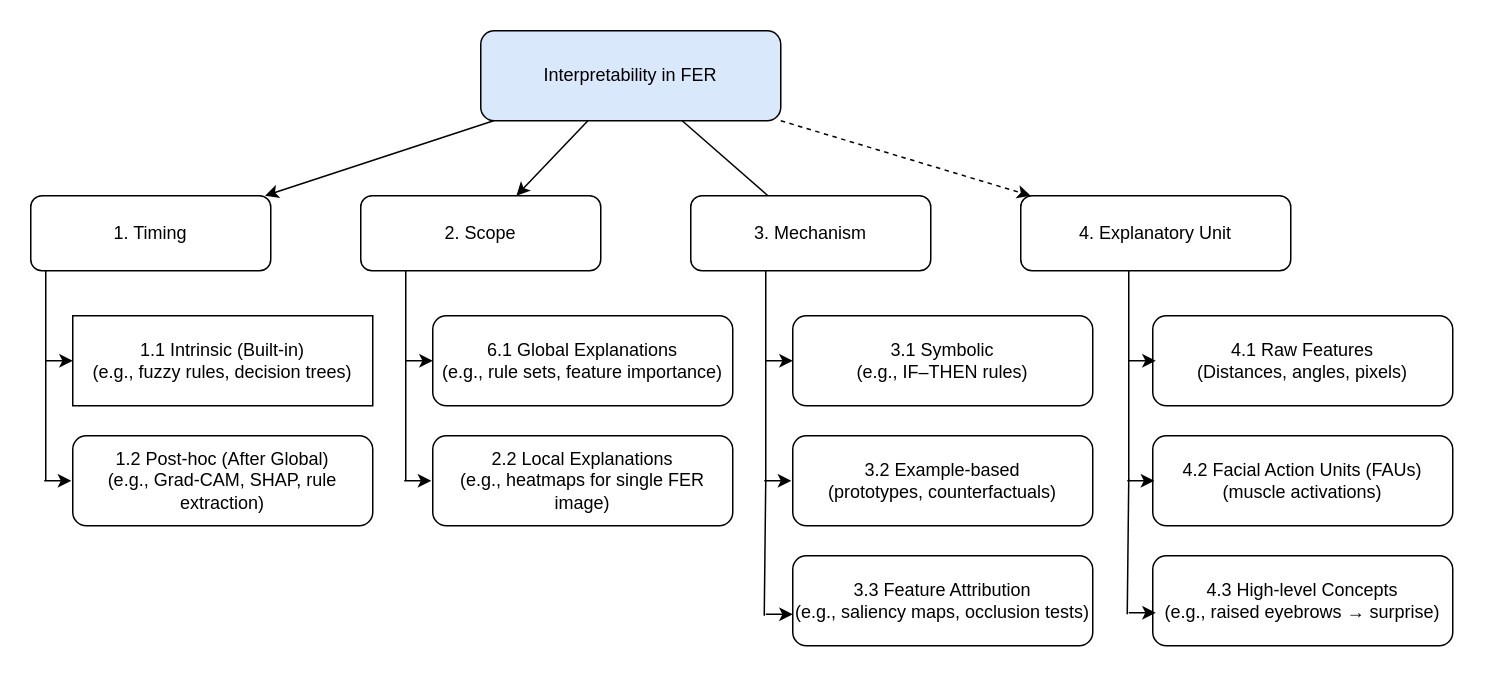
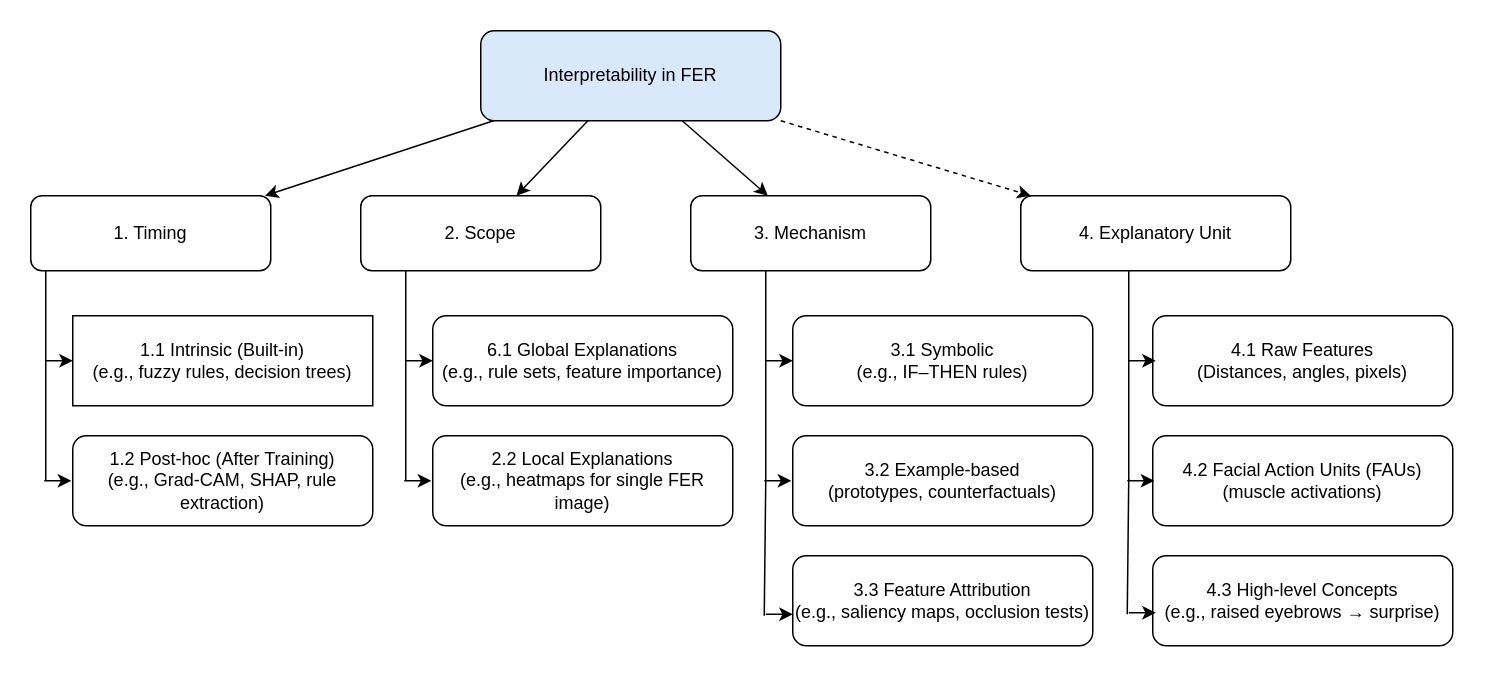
(762, 190) -> (759, 188)
(223, 481) -> (223, 481)
